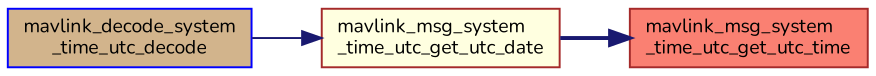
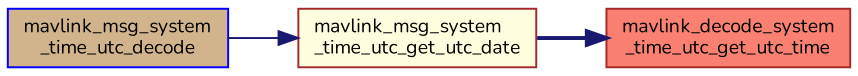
(130, 38) -> (118, 38)
(749, 38) -> (728, 38)
